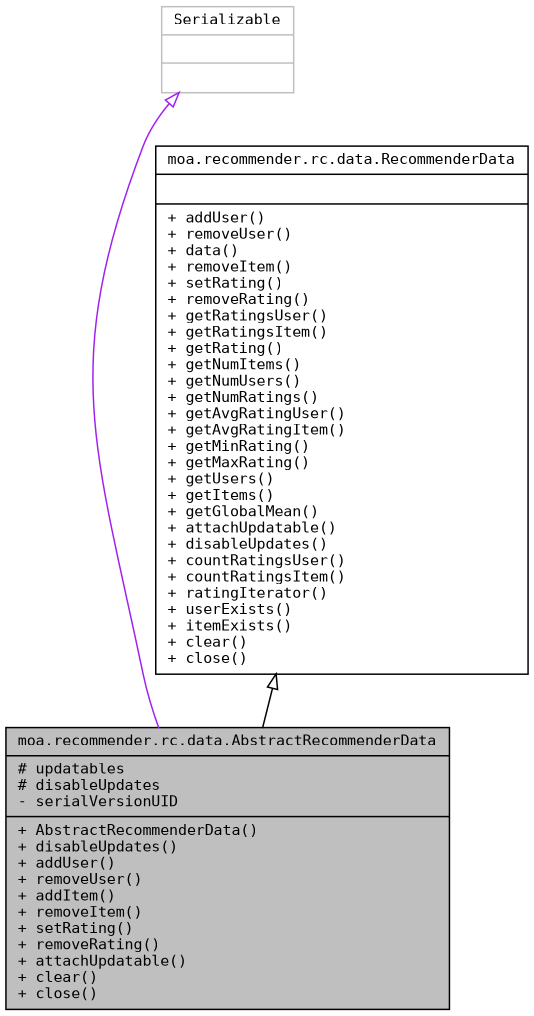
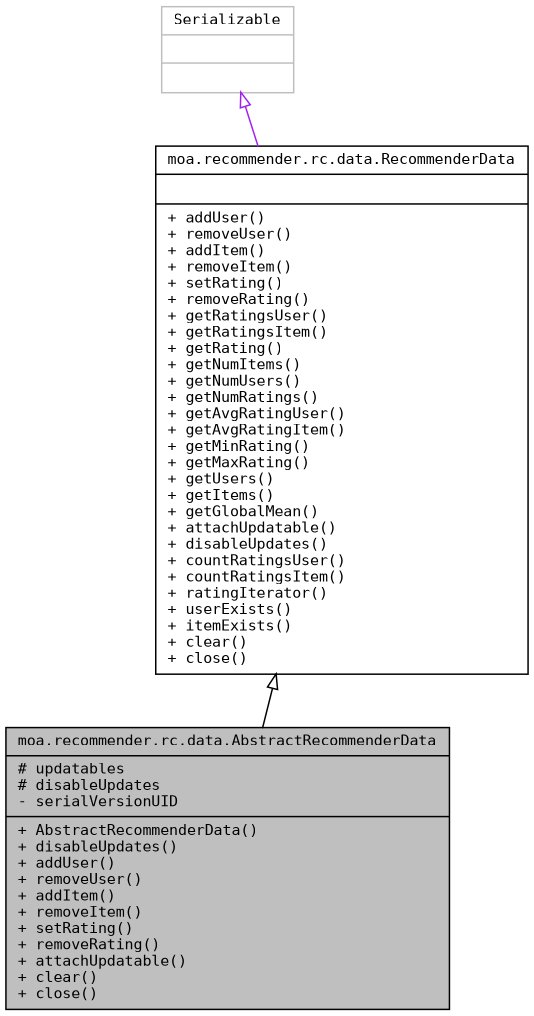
(204, 251) -> (217, 251)
(94, 412) -> (252, 127)
